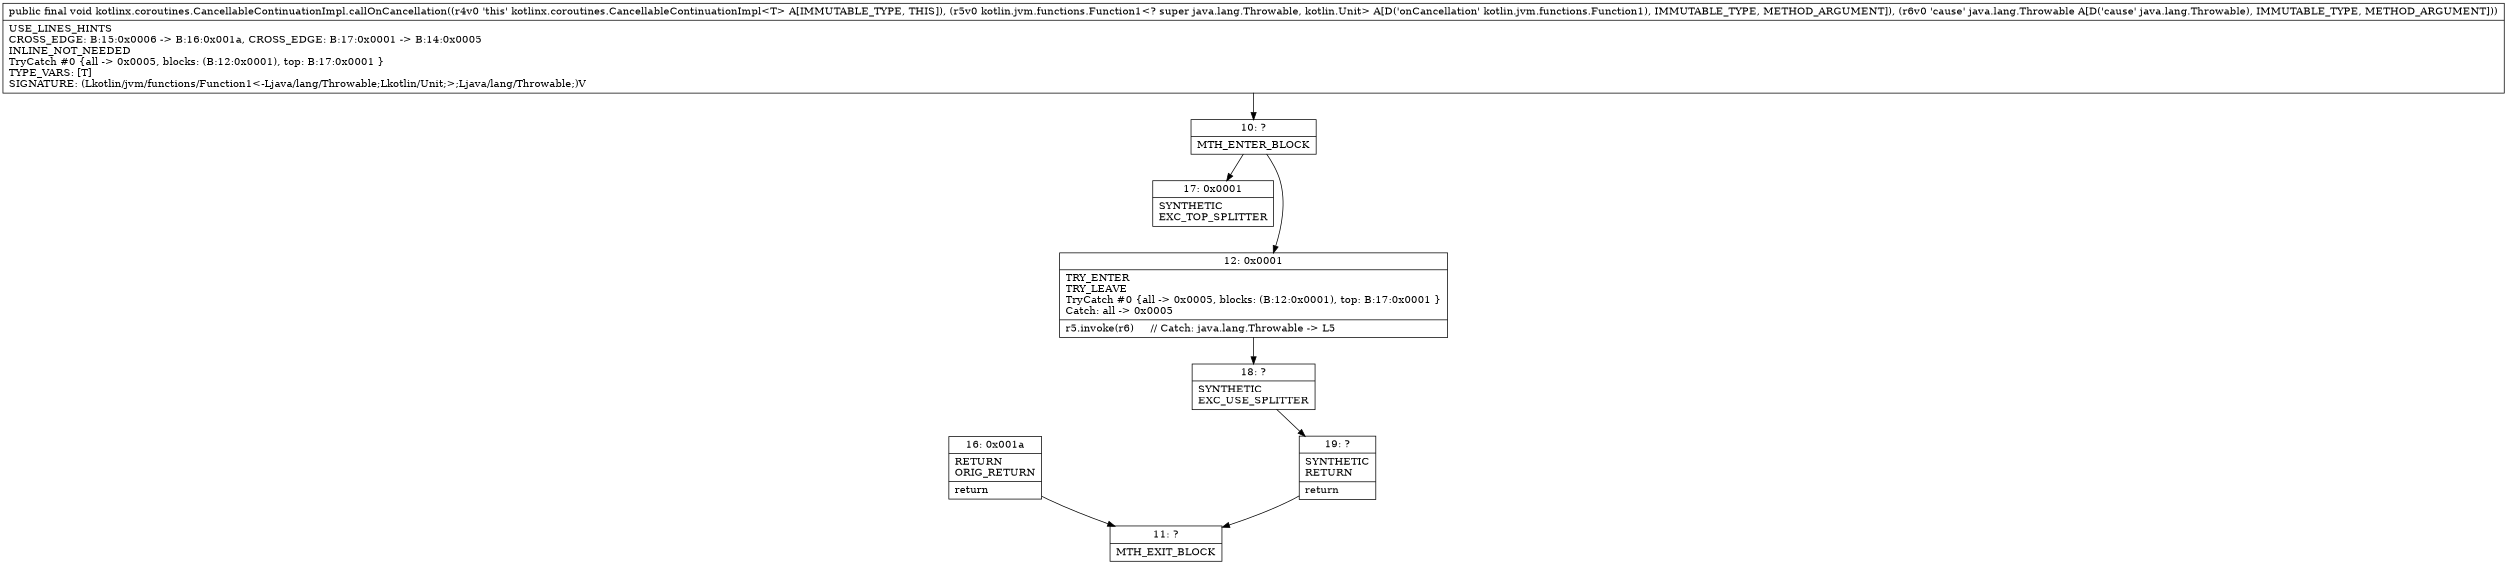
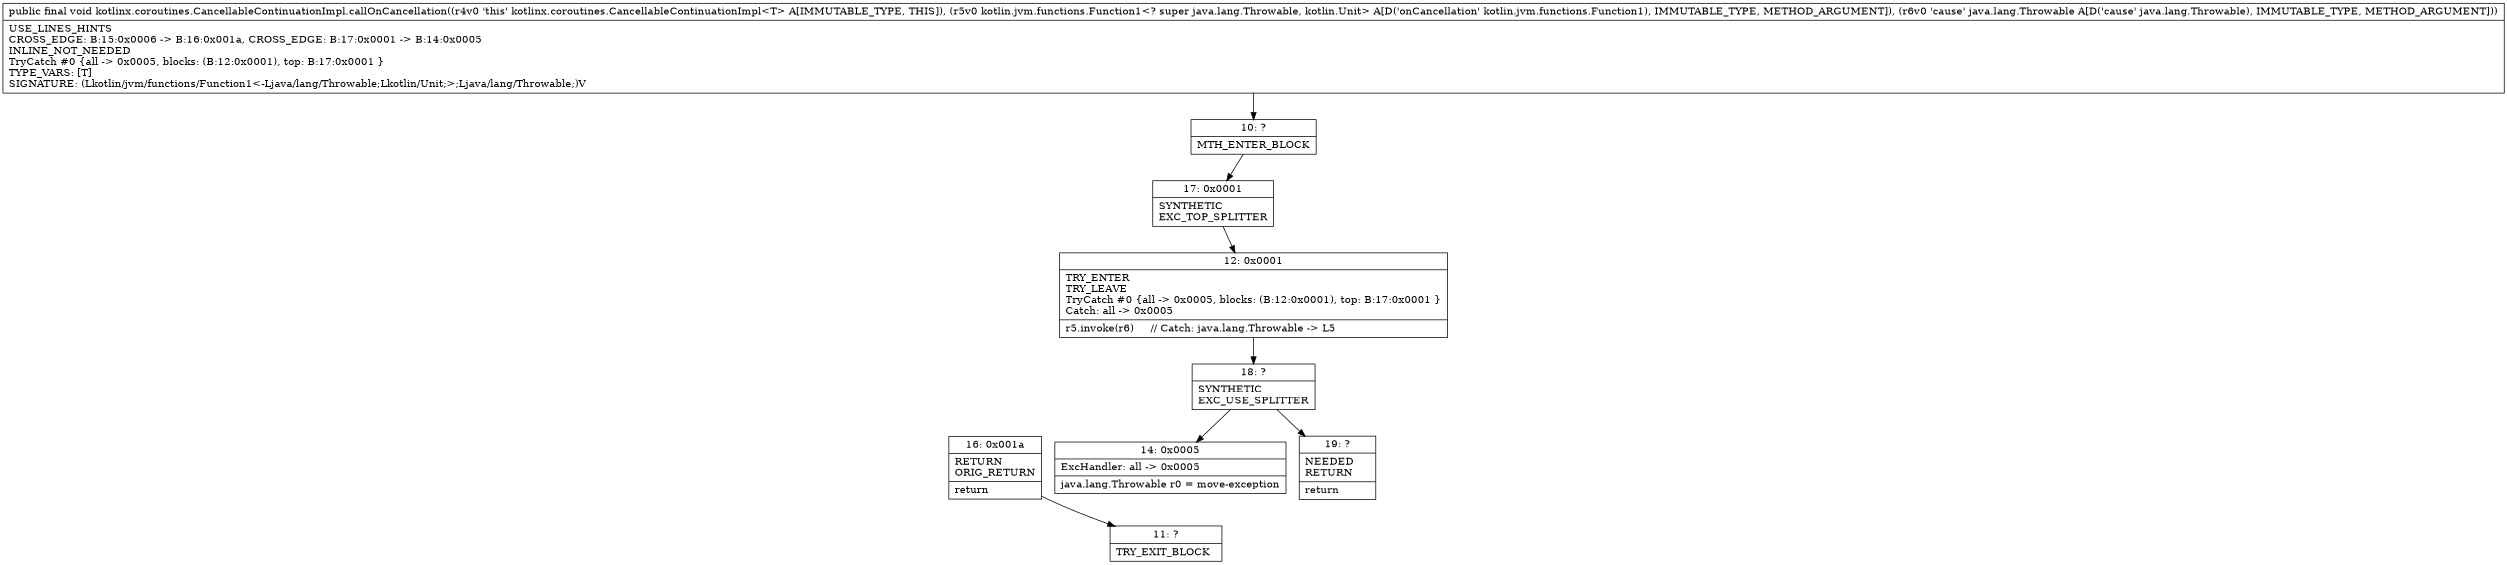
(1283, 199) -> (1227, 236)
(1338, 462) -> (1330, 462)
none -> (1170, 468)
(1265, 512) -> none
(1166, 552) -> (1163, 552)
